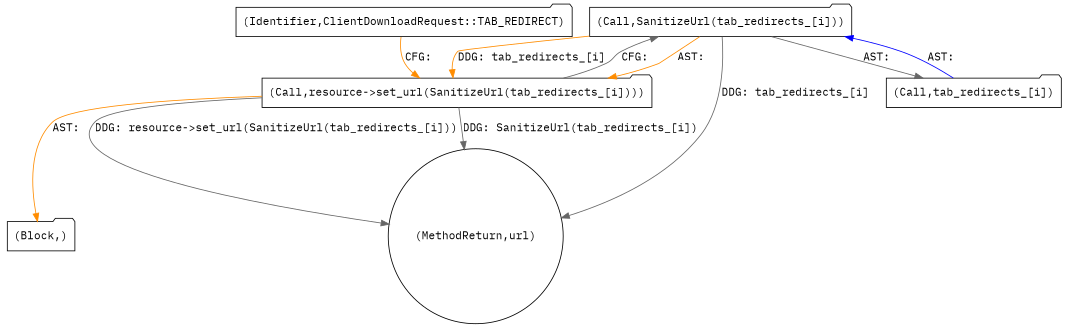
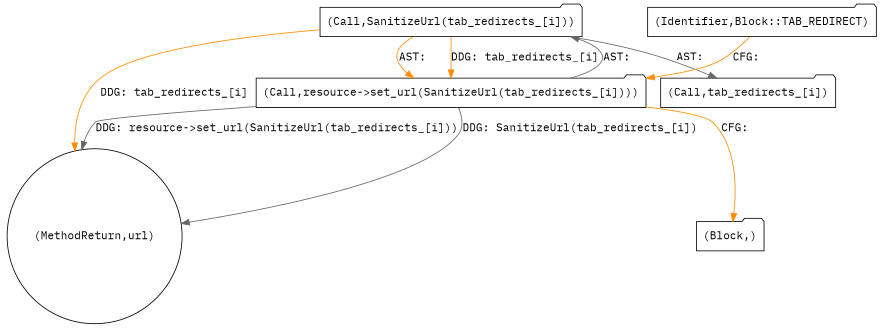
(404, 22) -> (762, 22)
(905, 53) -> none
(638, 57) -> (620, 57)
(70, 128) -> (738, 128)
(682, 154) -> (172, 50)
